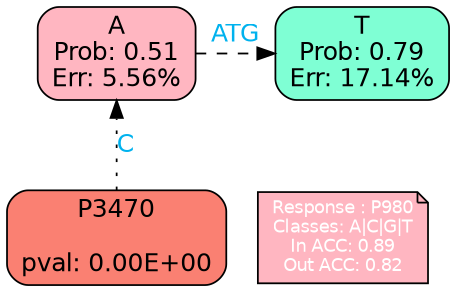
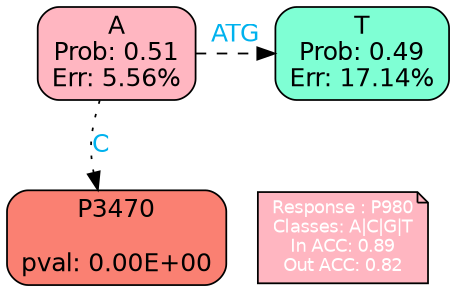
(362, 54) -> (362, 54)
(117, 154) -> (92, 136)
